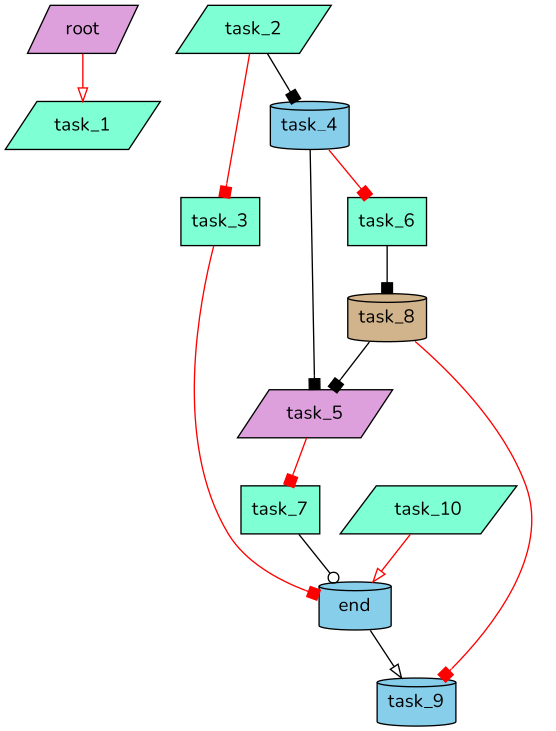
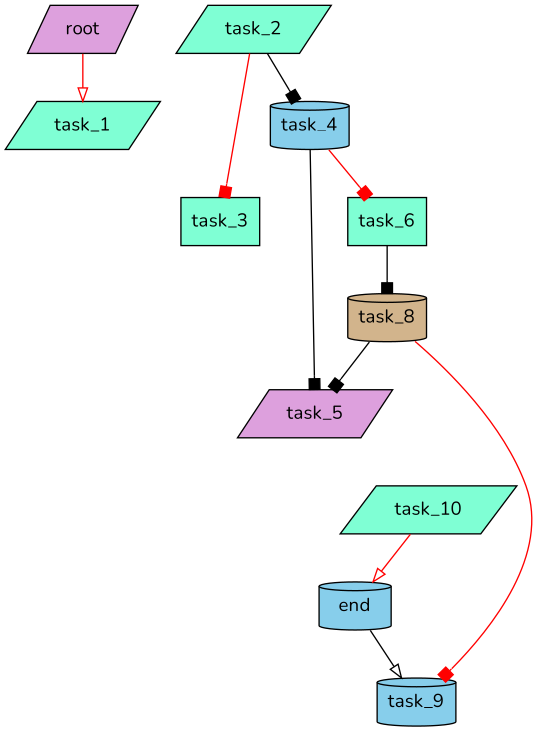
(198, 440) -> none
(280, 510) -> none
